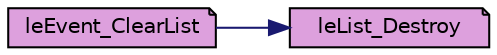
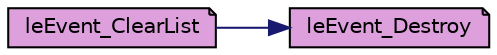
(390, 28) -> (390, 28)
